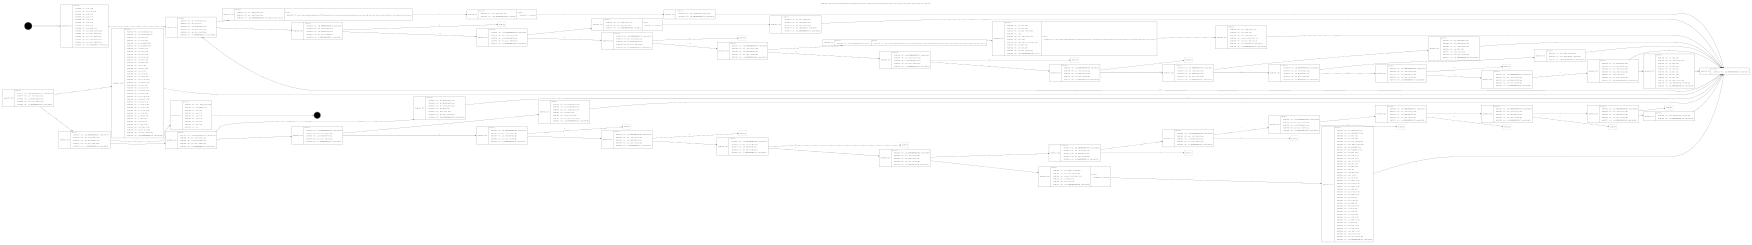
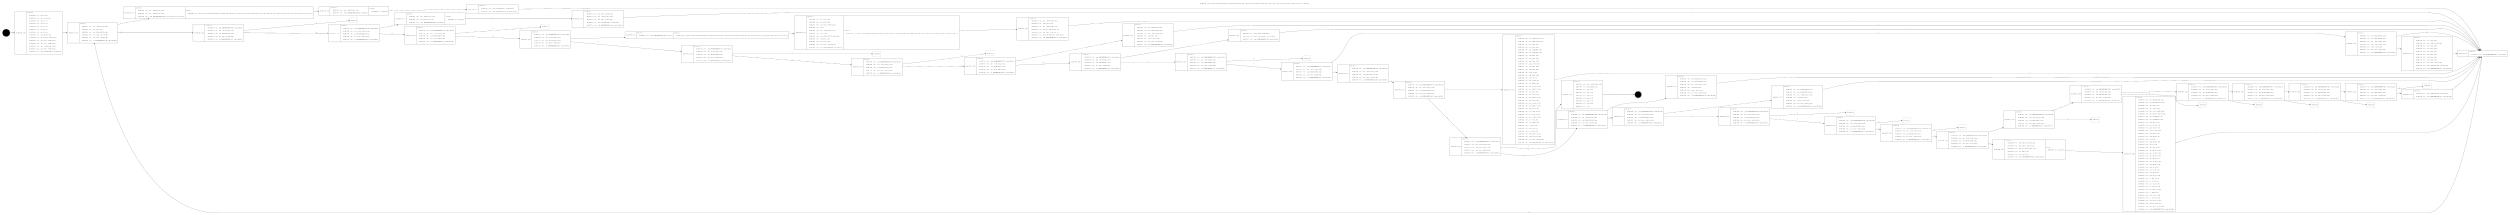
none -> (1363, 74)
